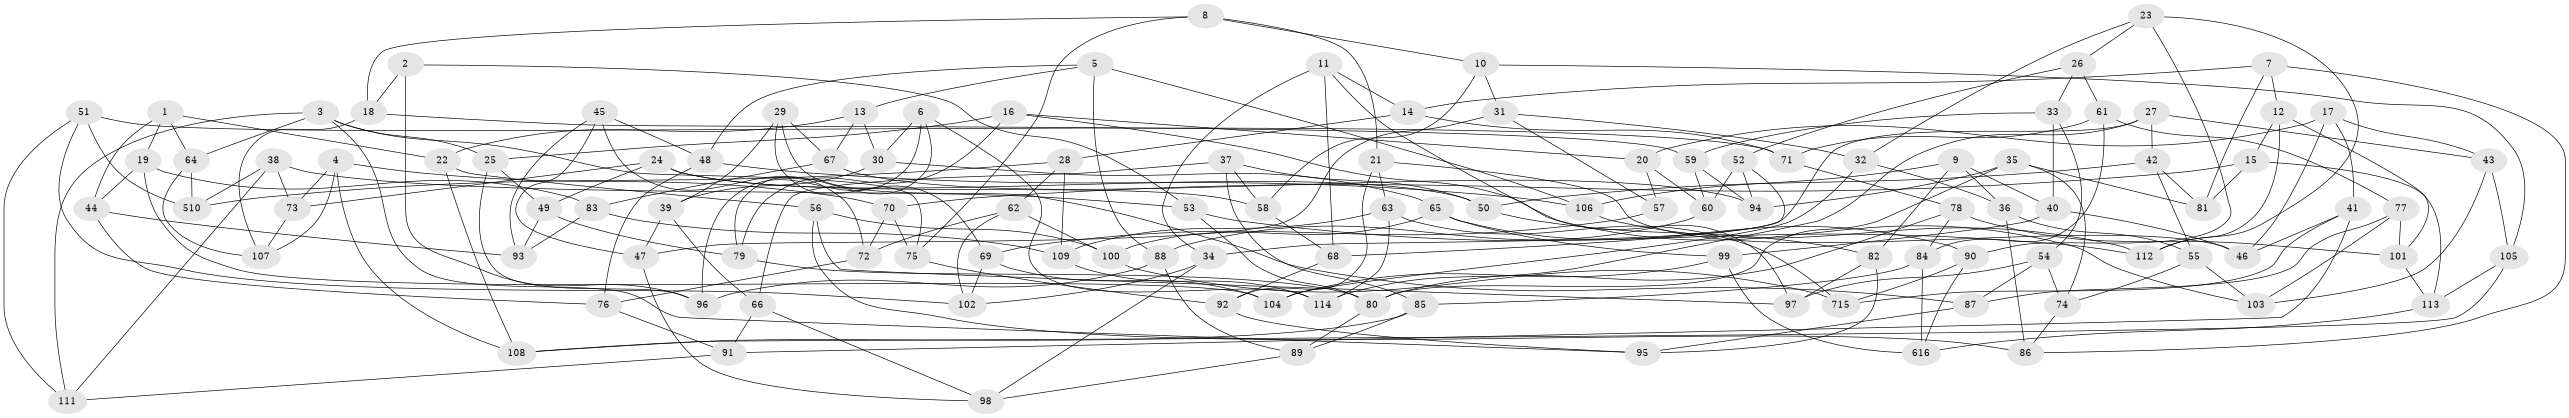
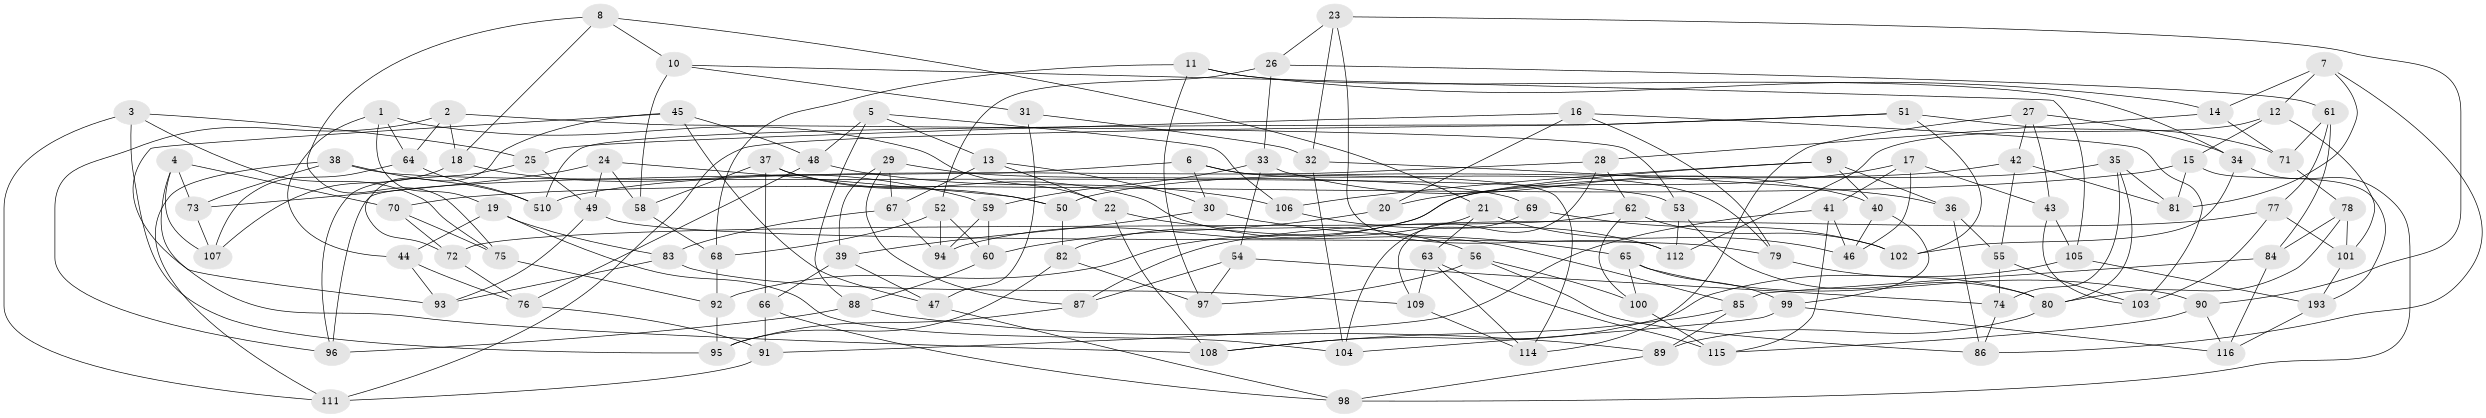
(256, 136) -> (428, 137)
(1660, 209) -> none
(1841, 305) -> (1717, 353)
(2431, 305) -> (2317, 305)
(1921, 353) -> (2226, 353)
